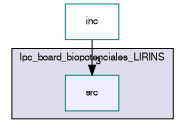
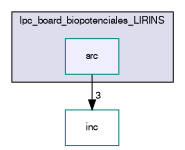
(92, 54) -> (92, 89)
